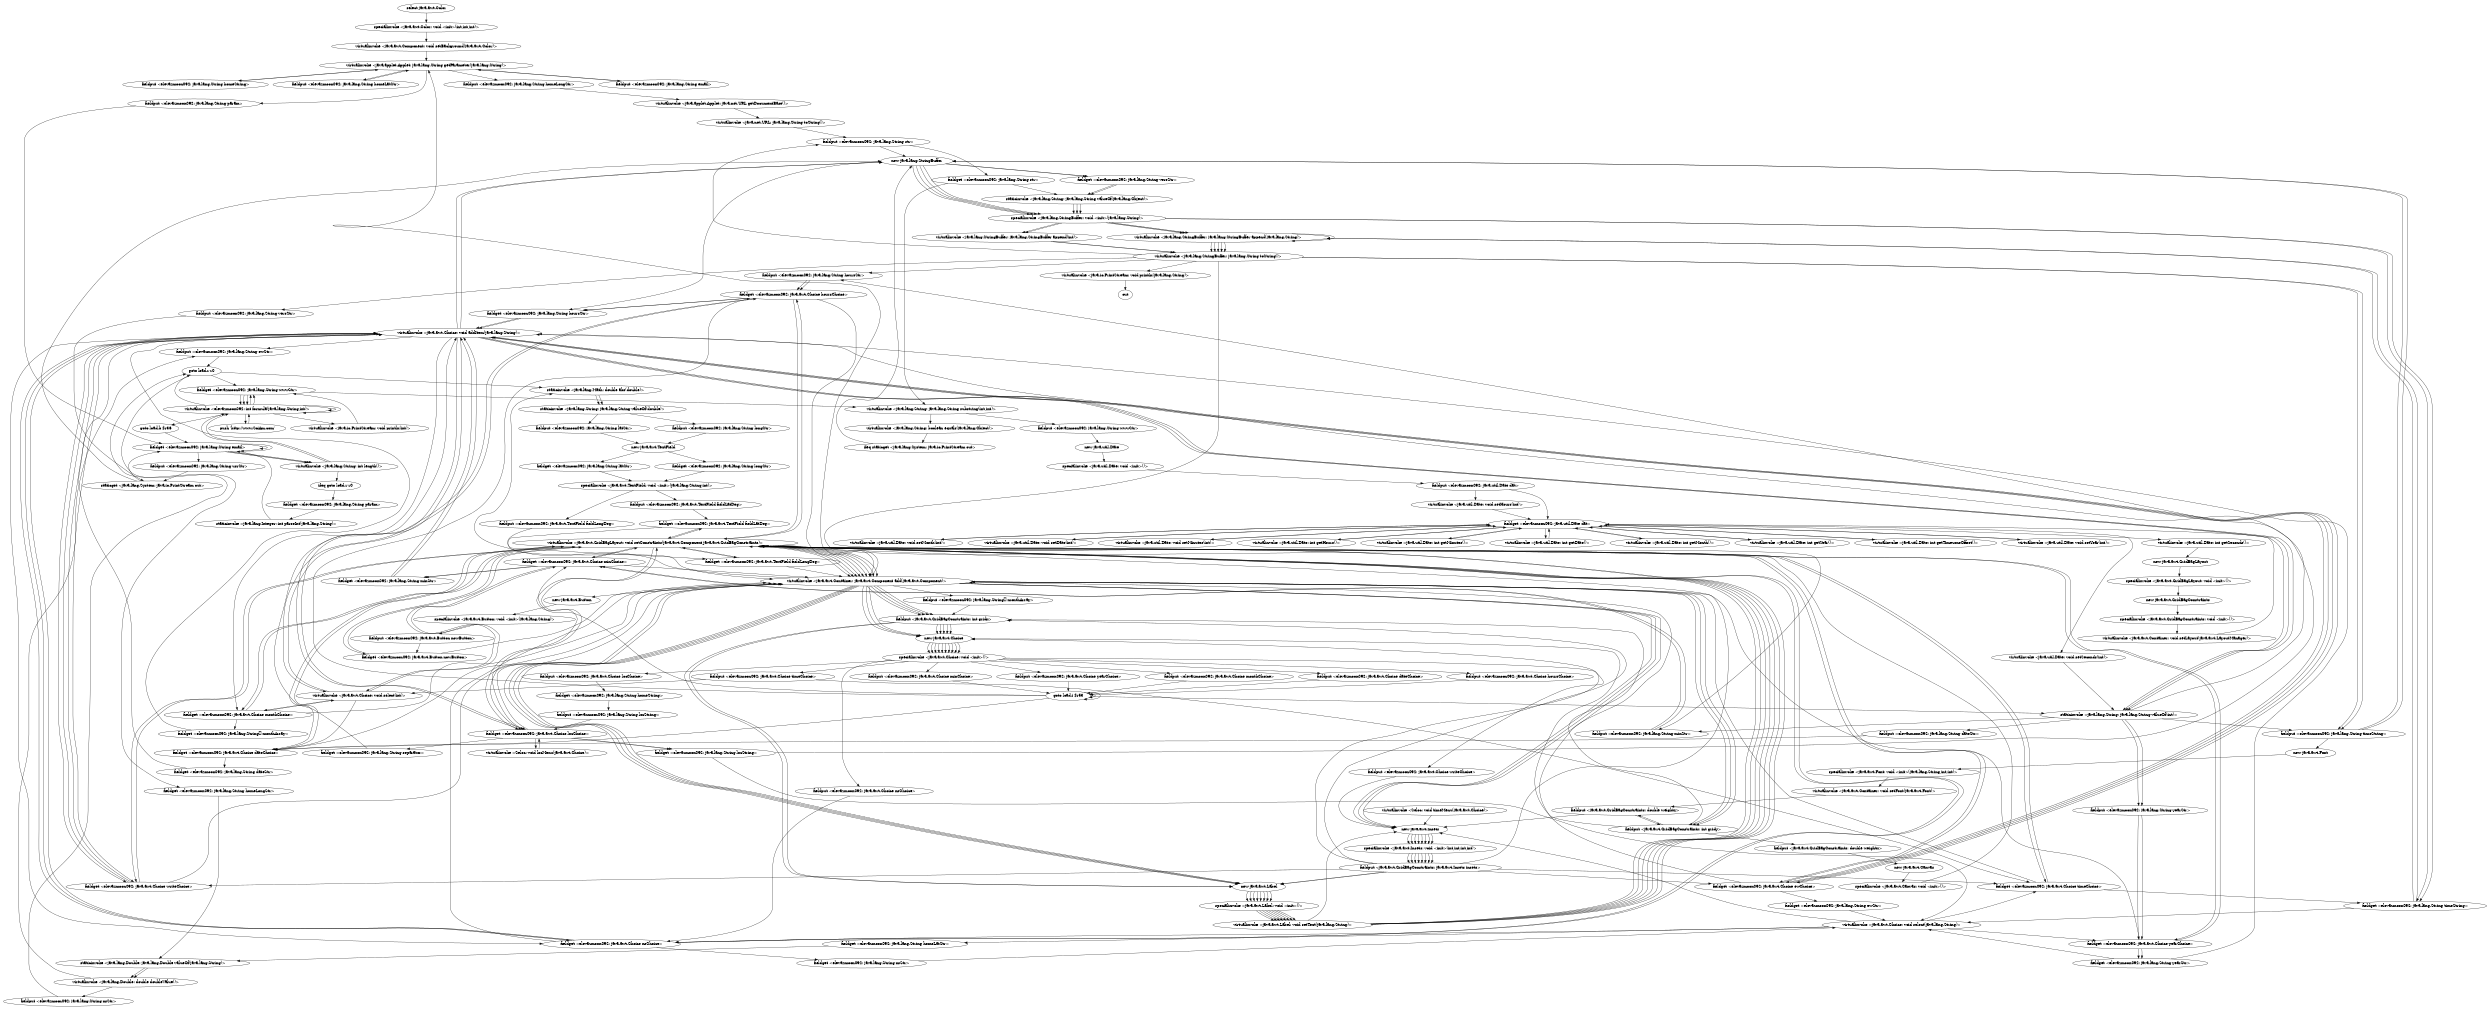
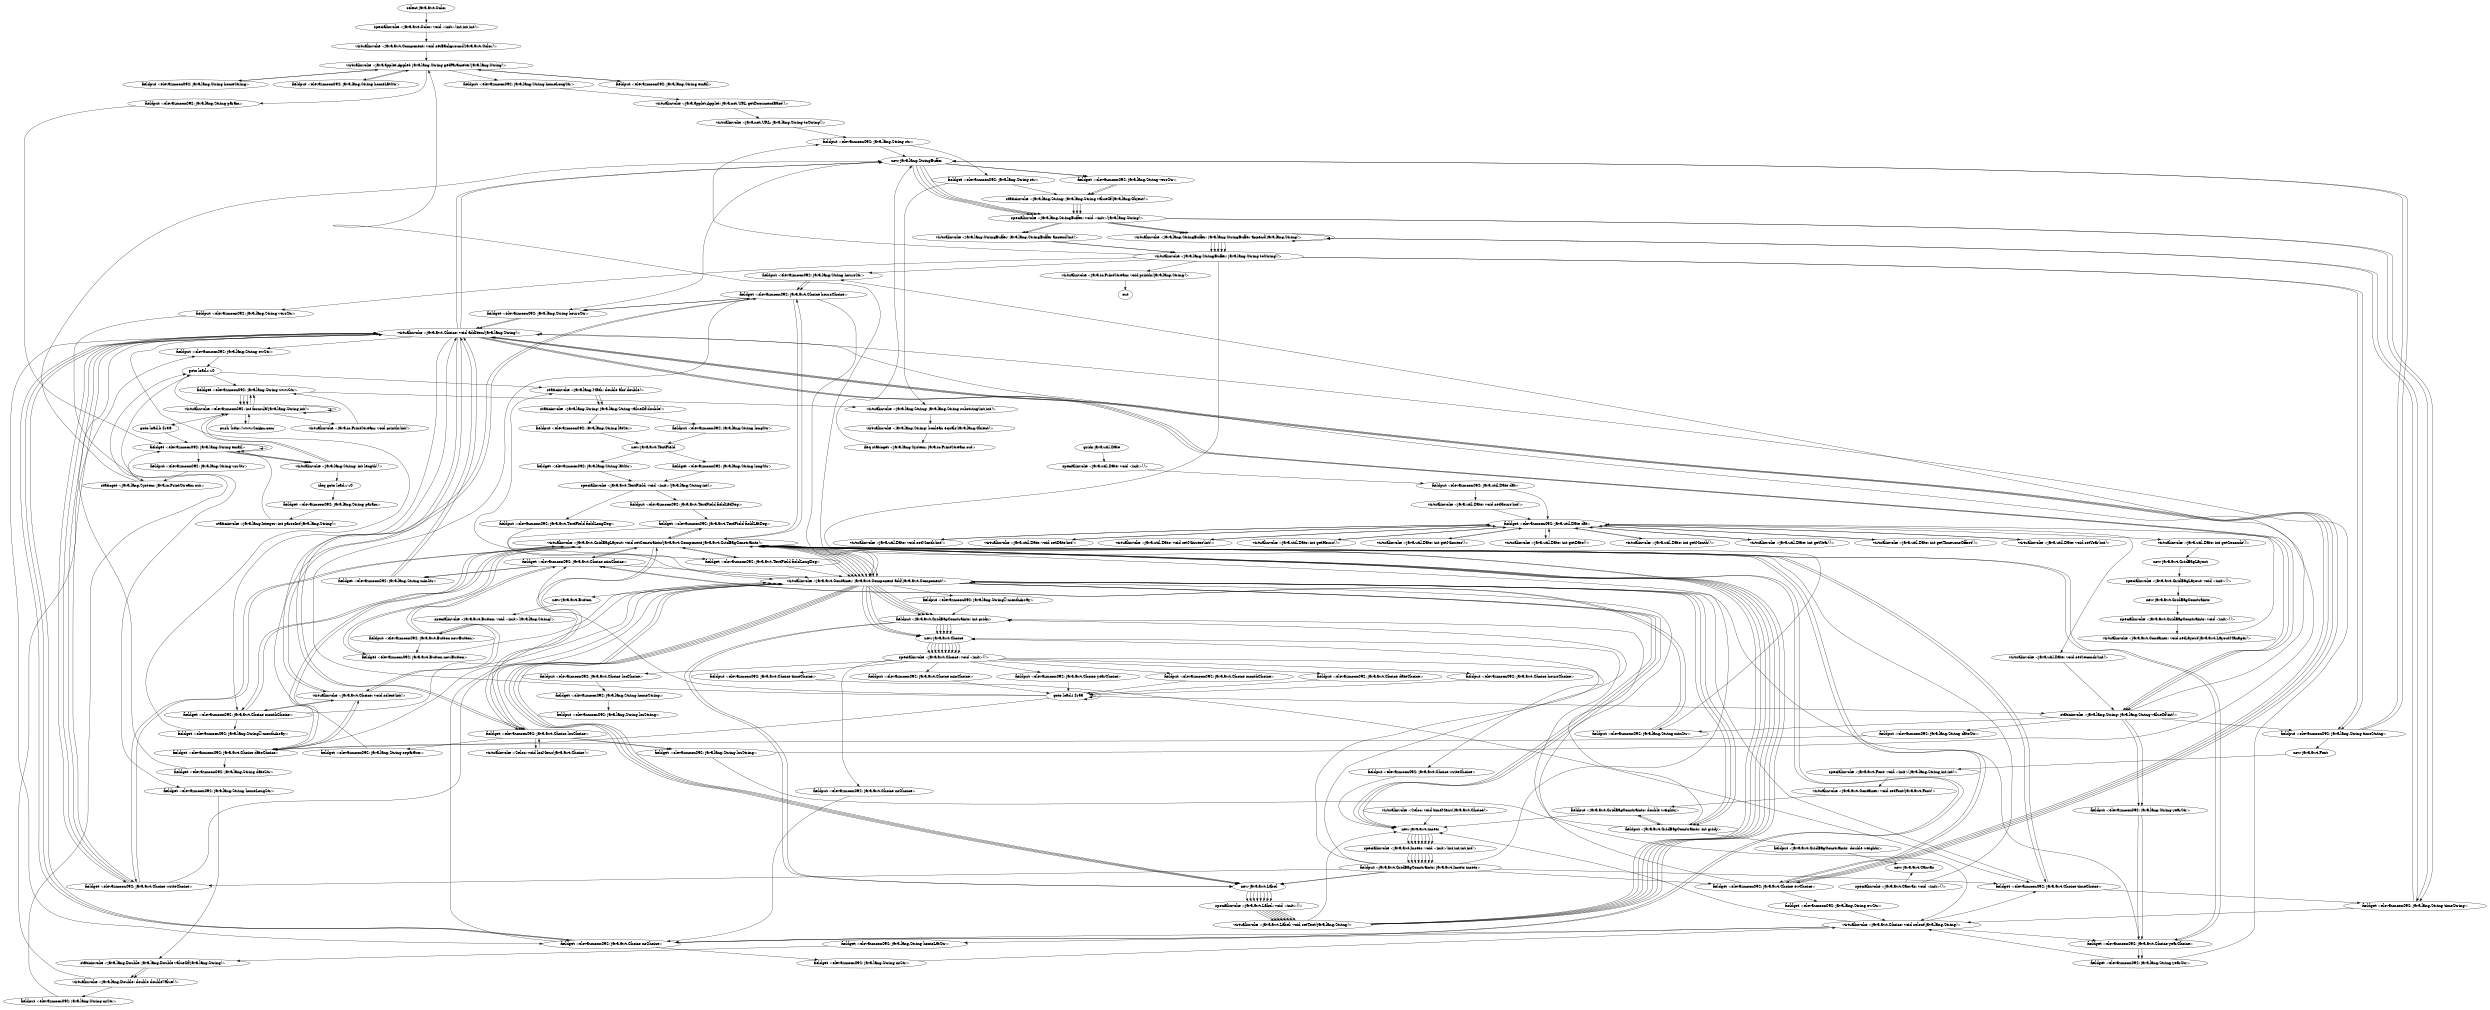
(1088, 428) -> none
(1102, 448) -> (1102, 448)
(560, 686) -> (329, 740)
(581, 722) -> none
(1906, 876) -> (1908, 878)
